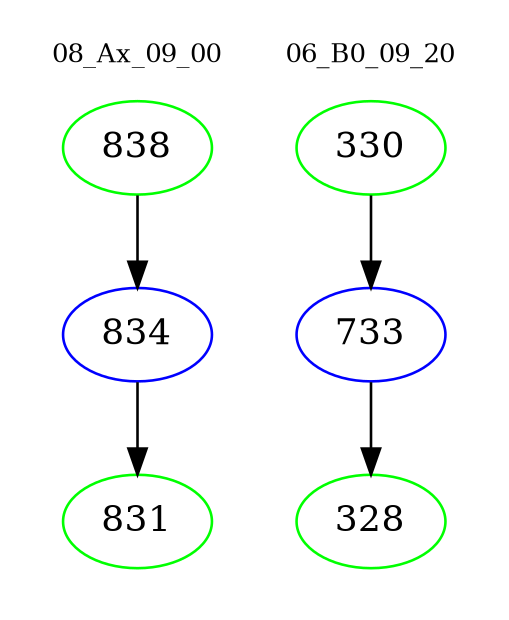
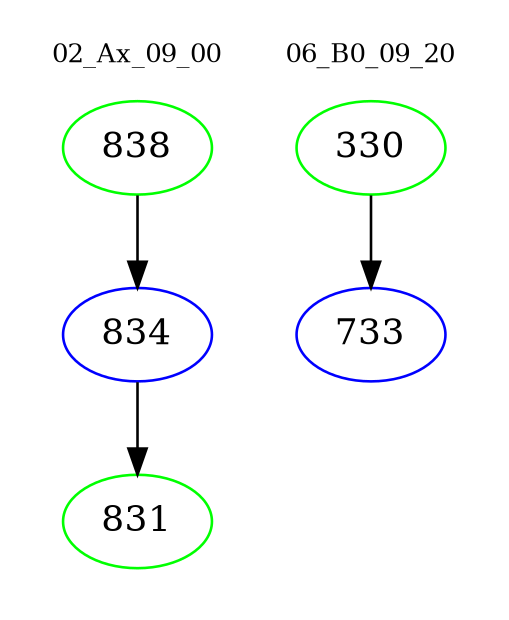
(138, 56) -> (138, 56)
(371, 521) -> none
